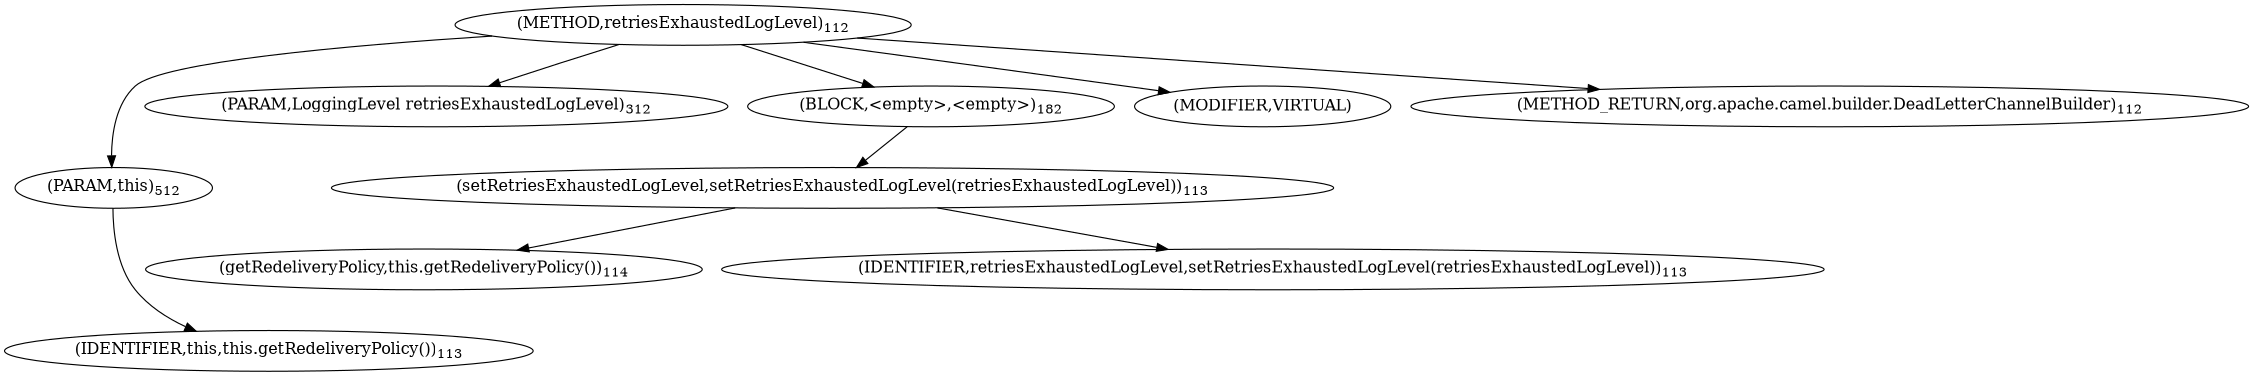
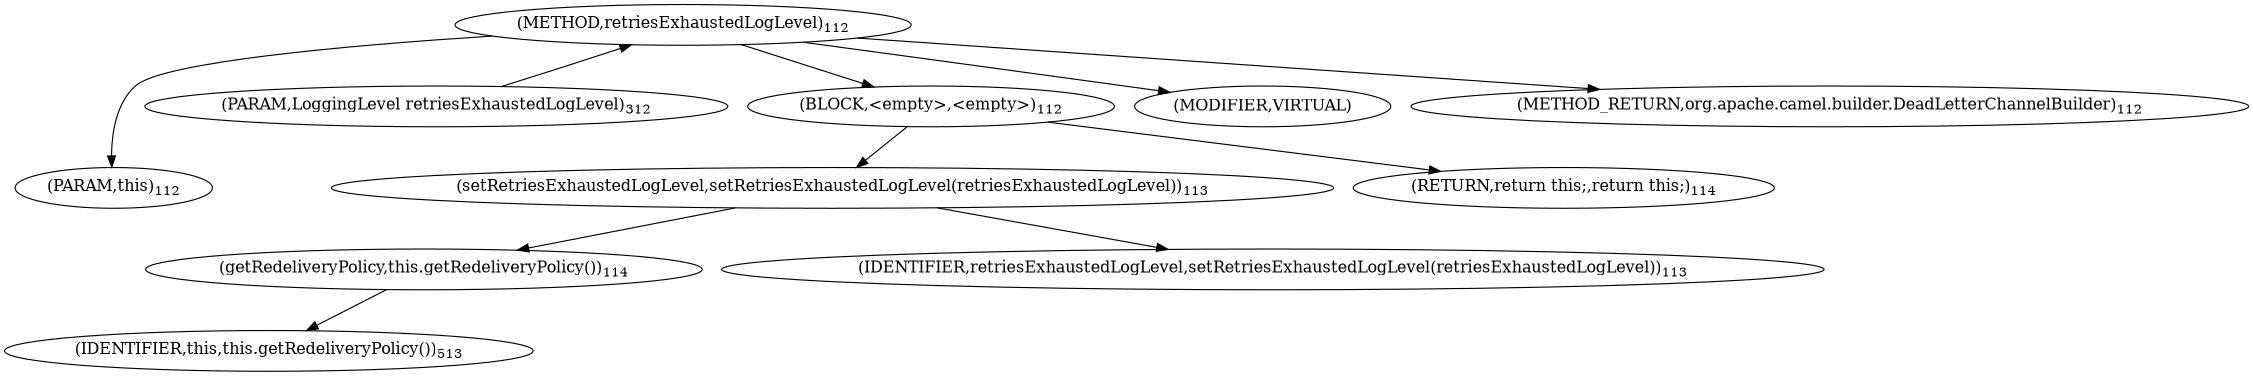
(559, 63) -> (561, 68)
(1050, 105) -> (1050, 105)
(168, 186) -> (168, 186)
none -> (1564, 188)
(129, 280) -> (352, 307)
(450, 349) -> (450, 349)
